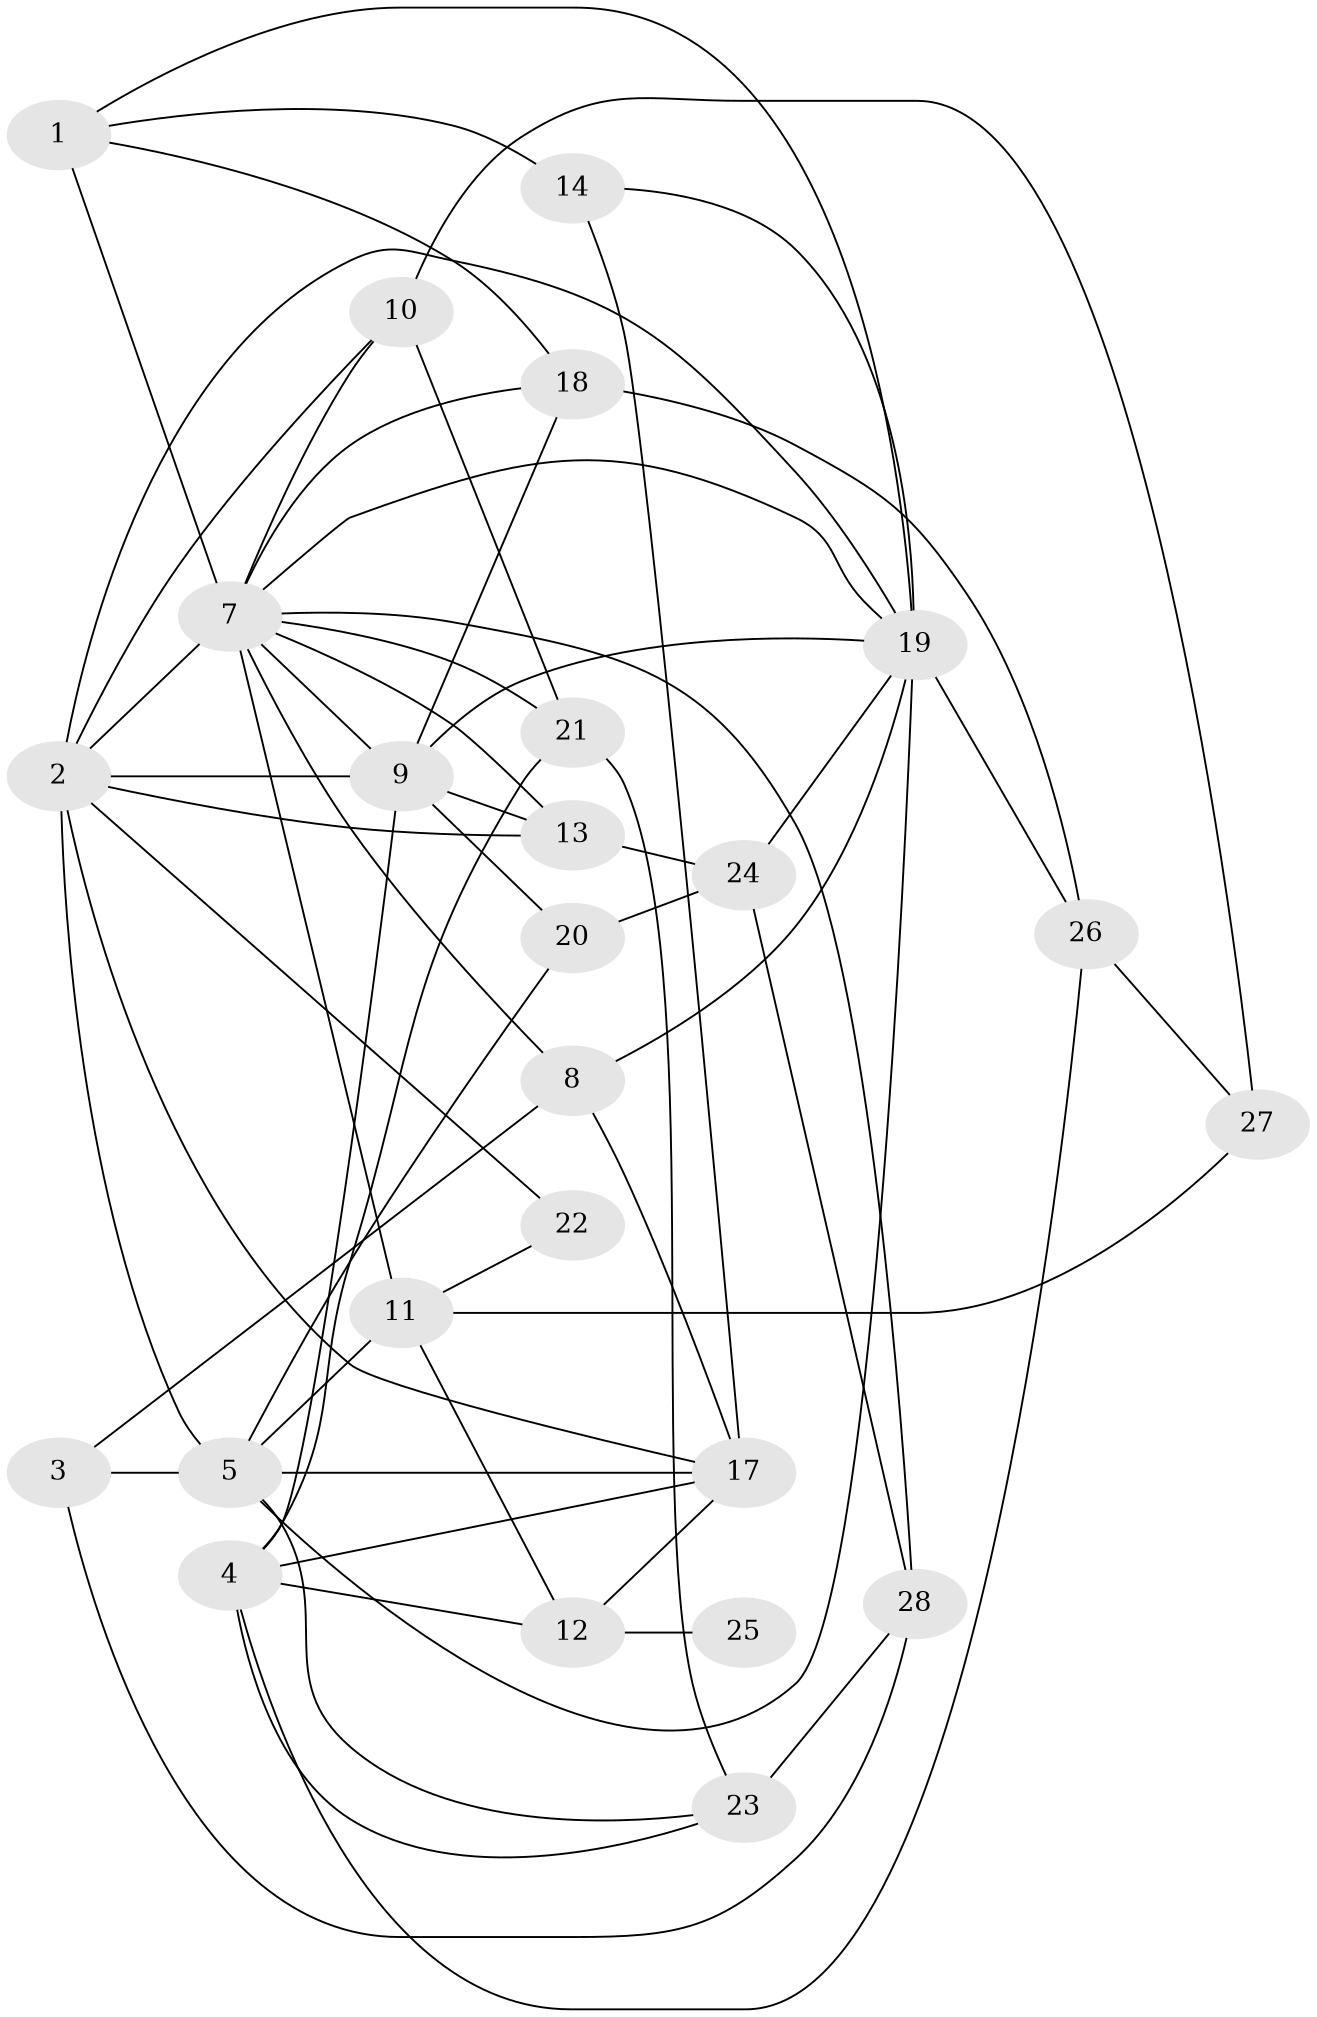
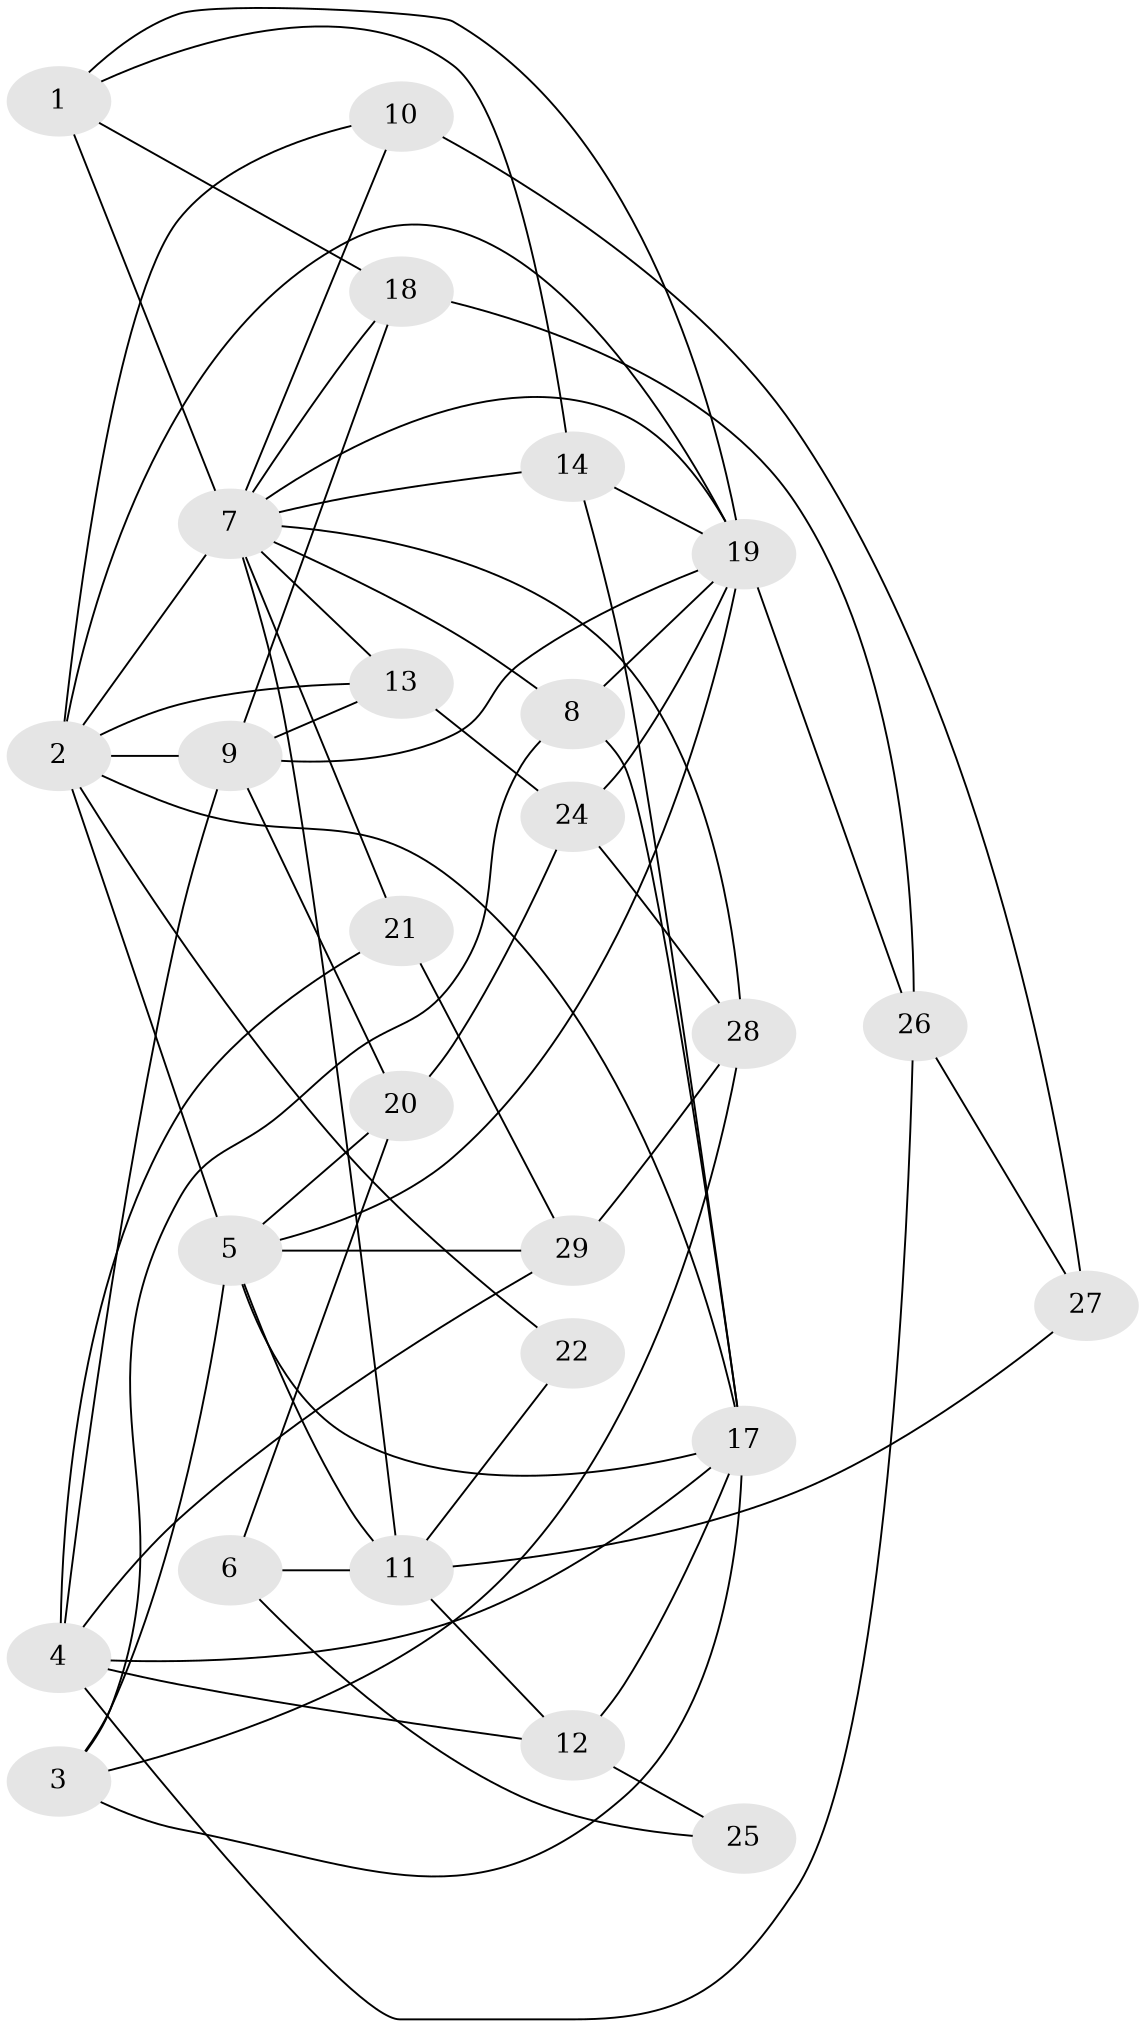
(487, 522) -> none
(316, 697) -> (400, 489)
none -> (230, 1570)
(744, 1808) -> (573, 1251)
none -> (539, 1852)
